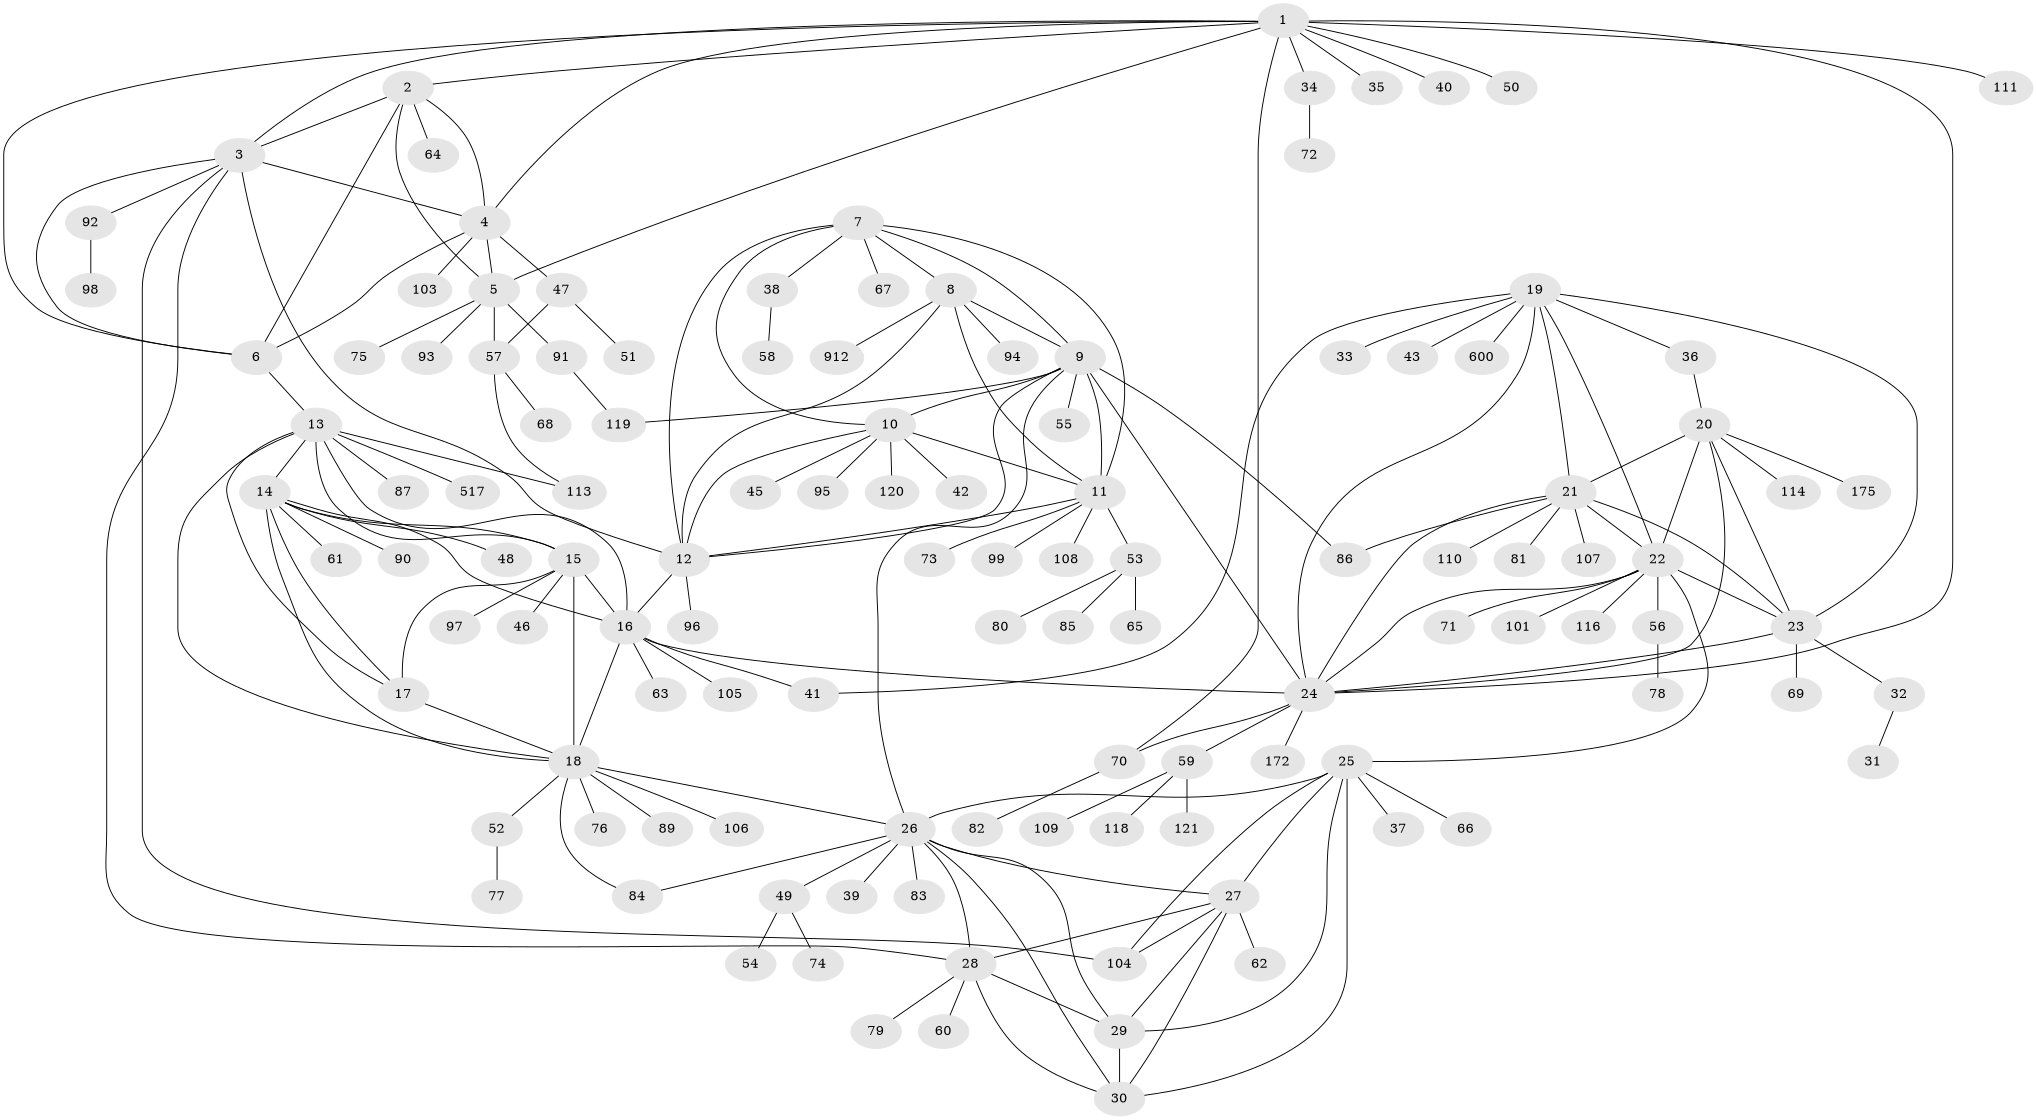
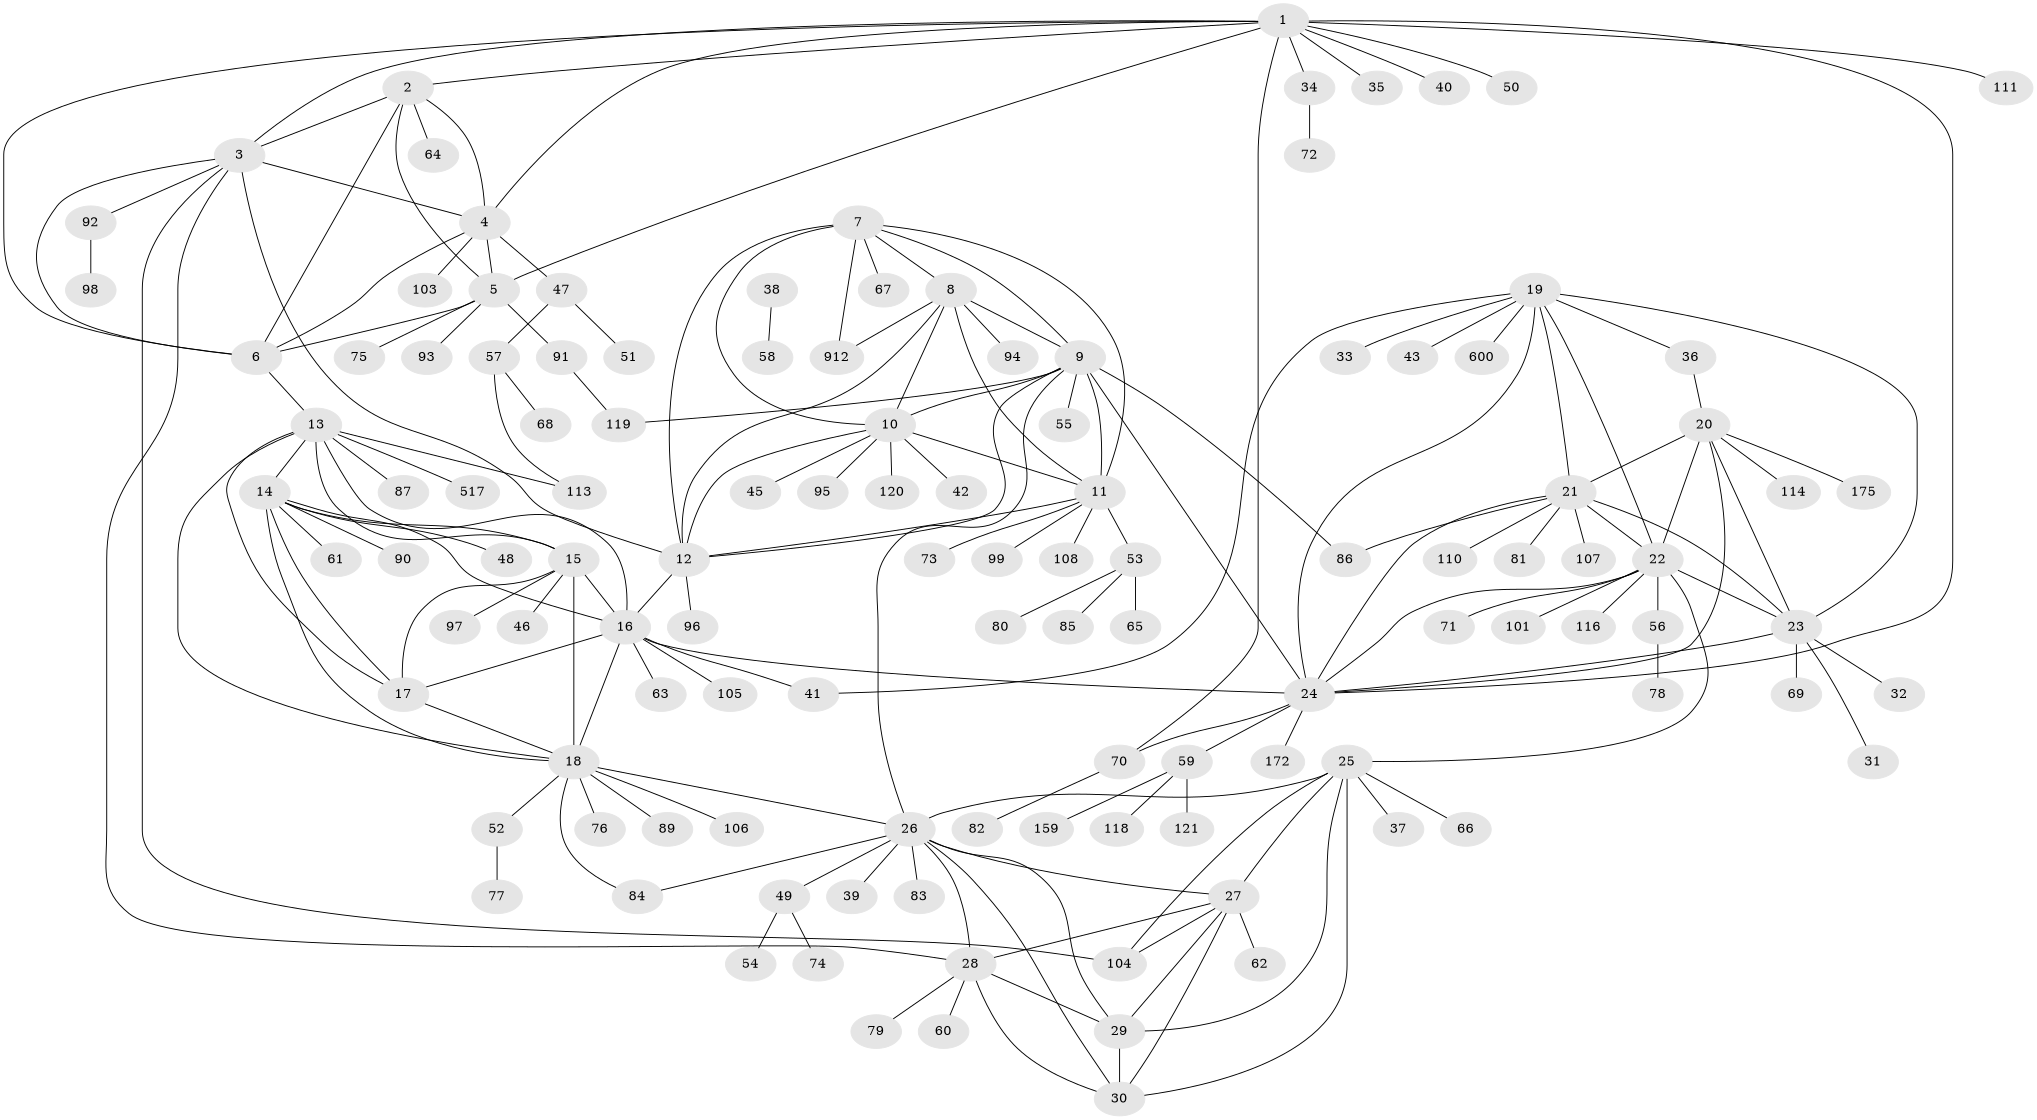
(815, 257) -> (847, 290)
(494, 324) -> (378, 328)
none -> (921, 358)
none -> (514, 661)
(1886, 728) -> (1839, 693)
(1047, 829) -> (1047, 829)
